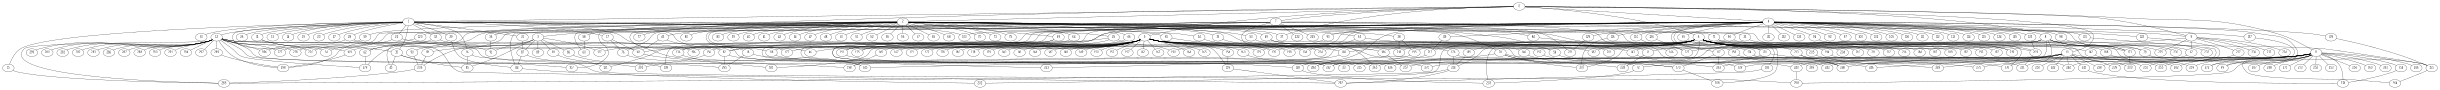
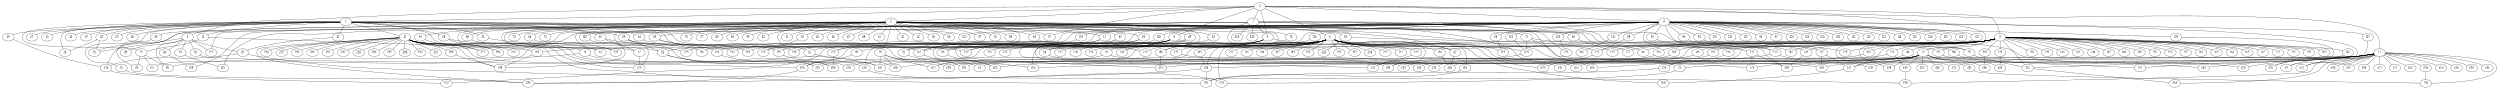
(201, 37) -> none
